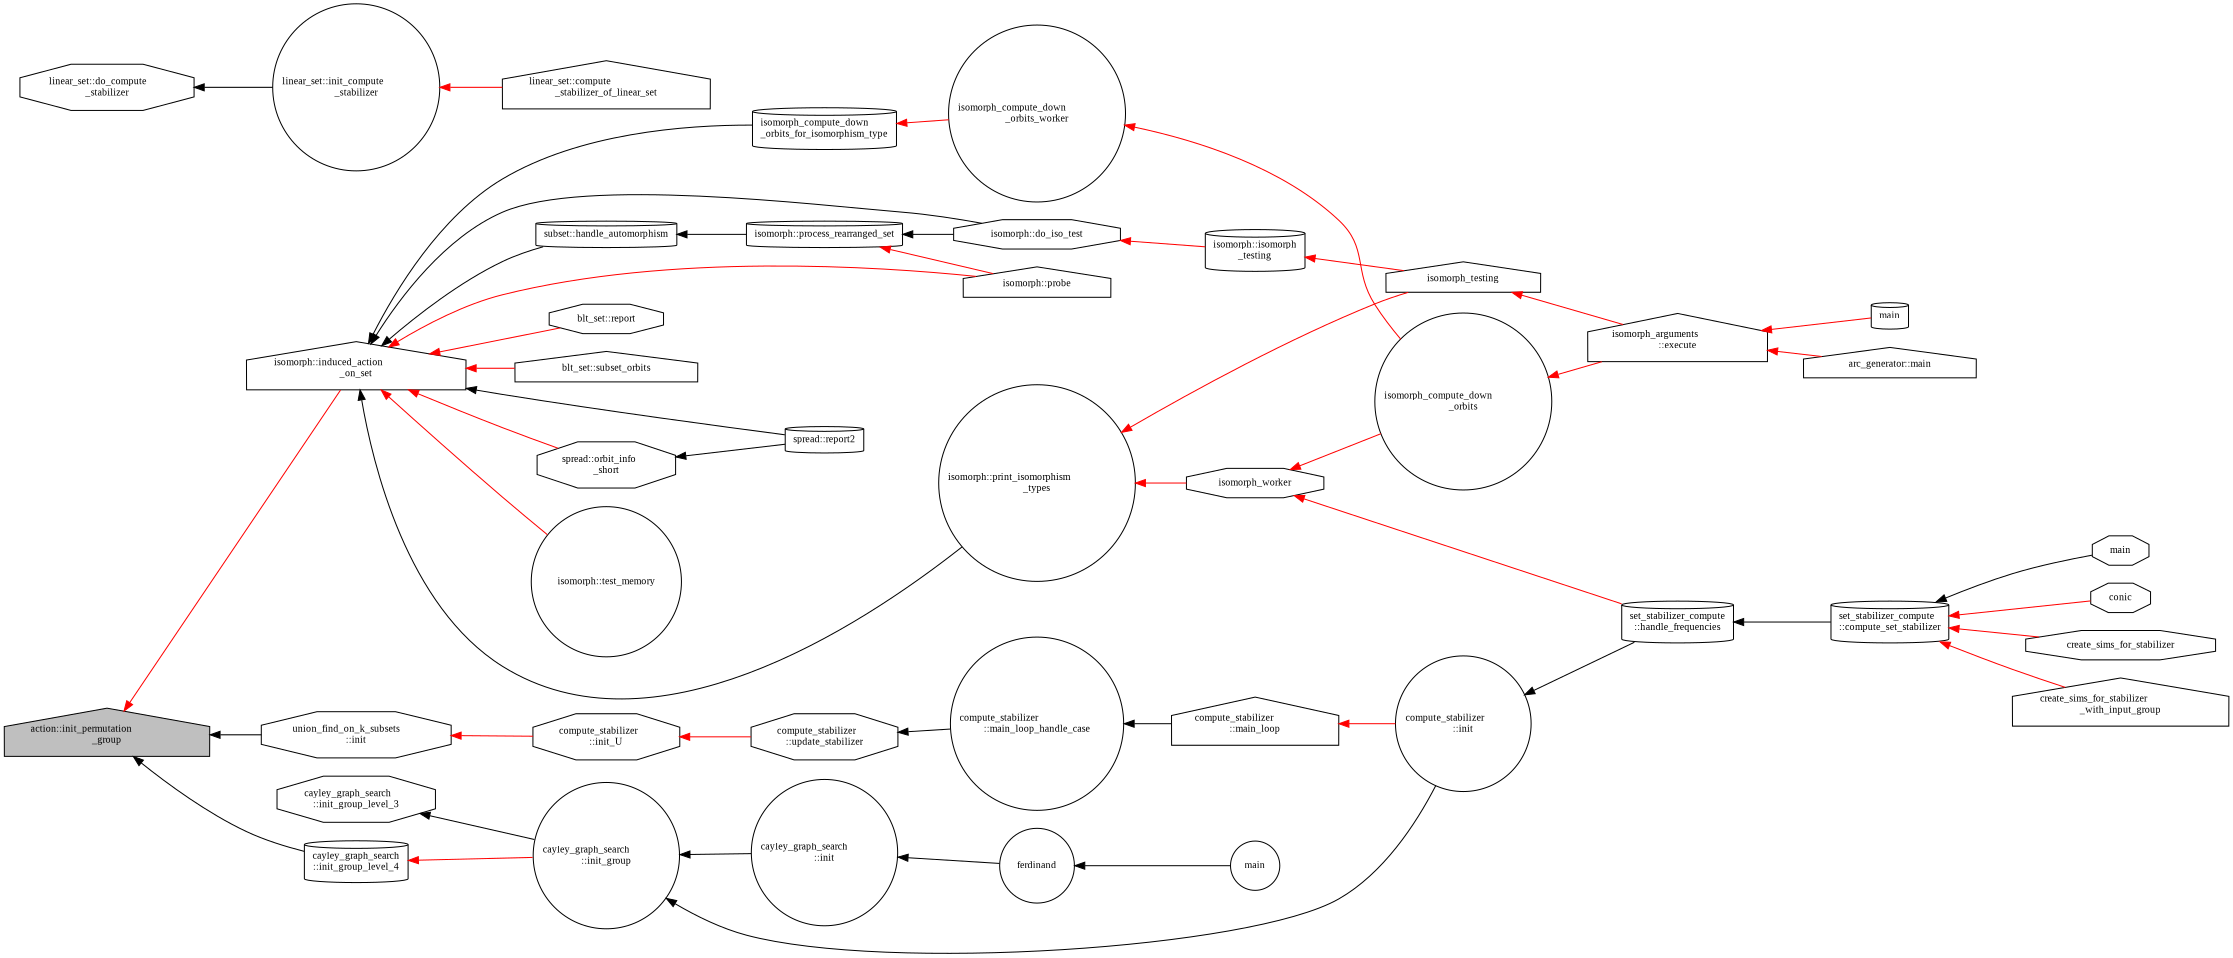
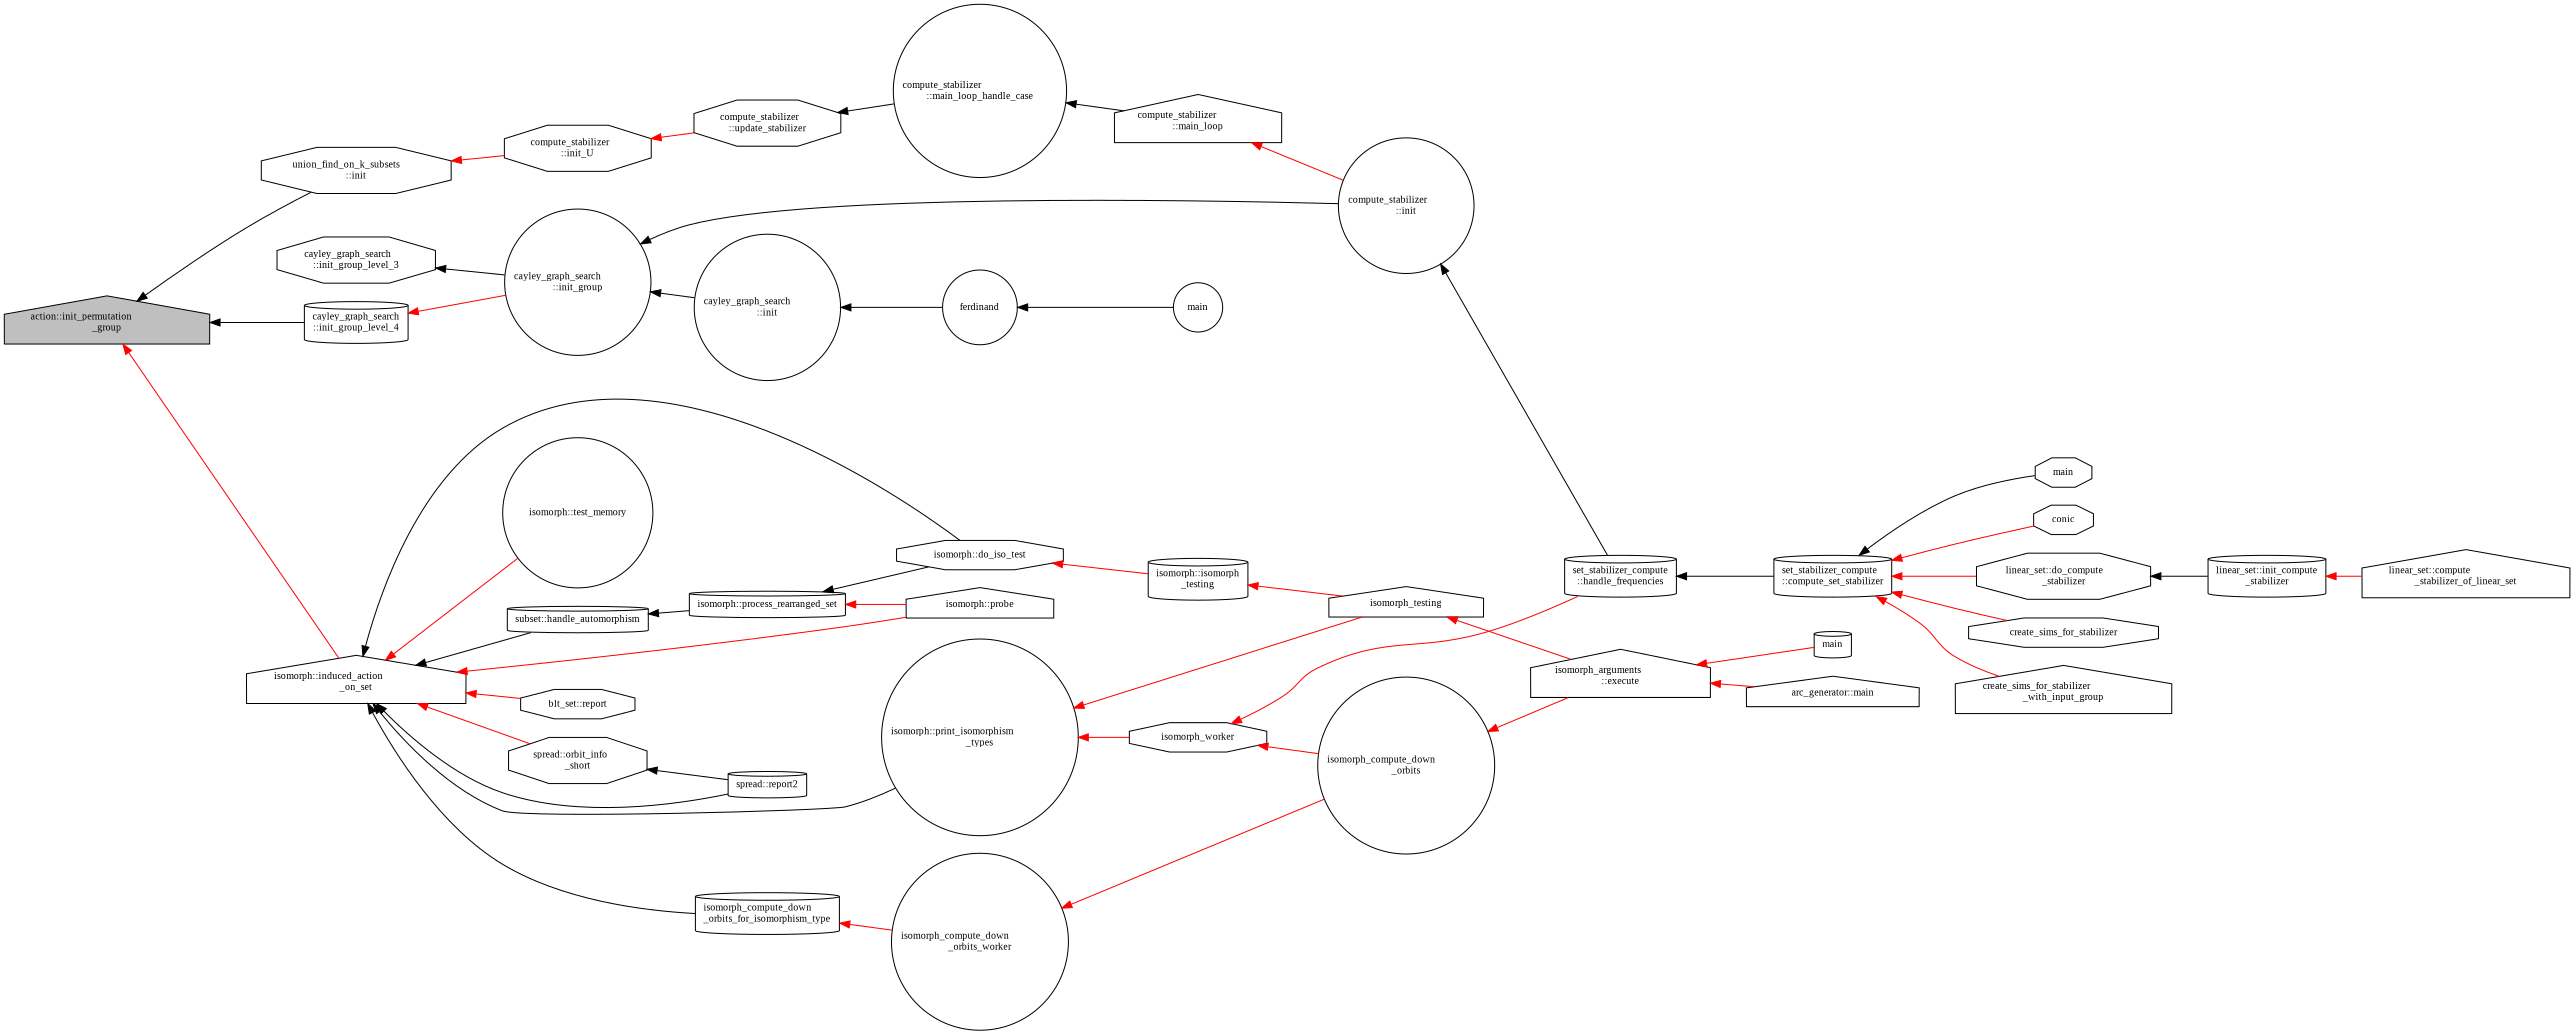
(356, 87) -> (2267, 576)
(606, 368) -> none
none -> (1939, 576)
